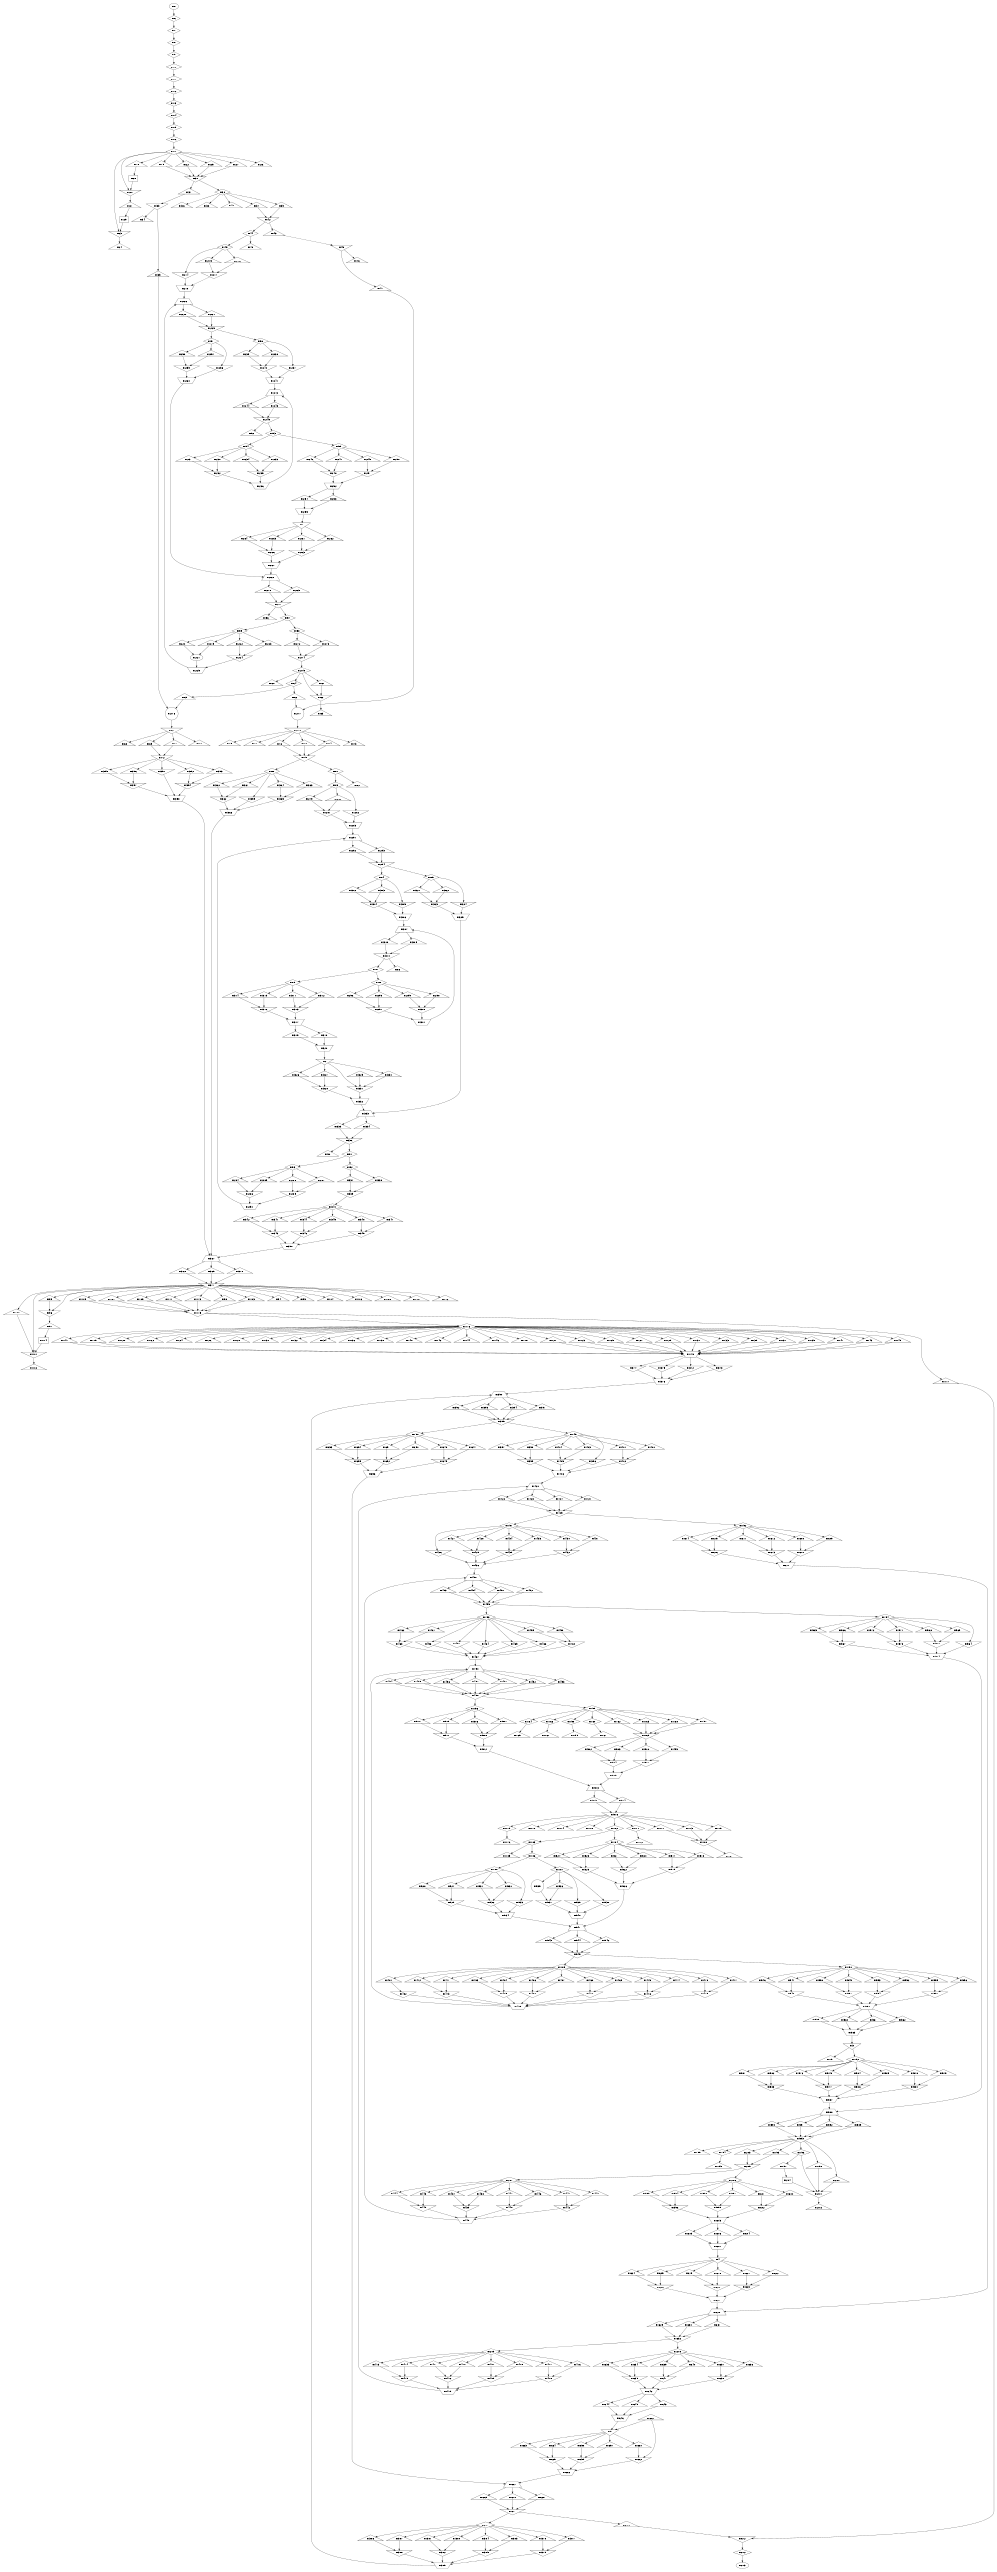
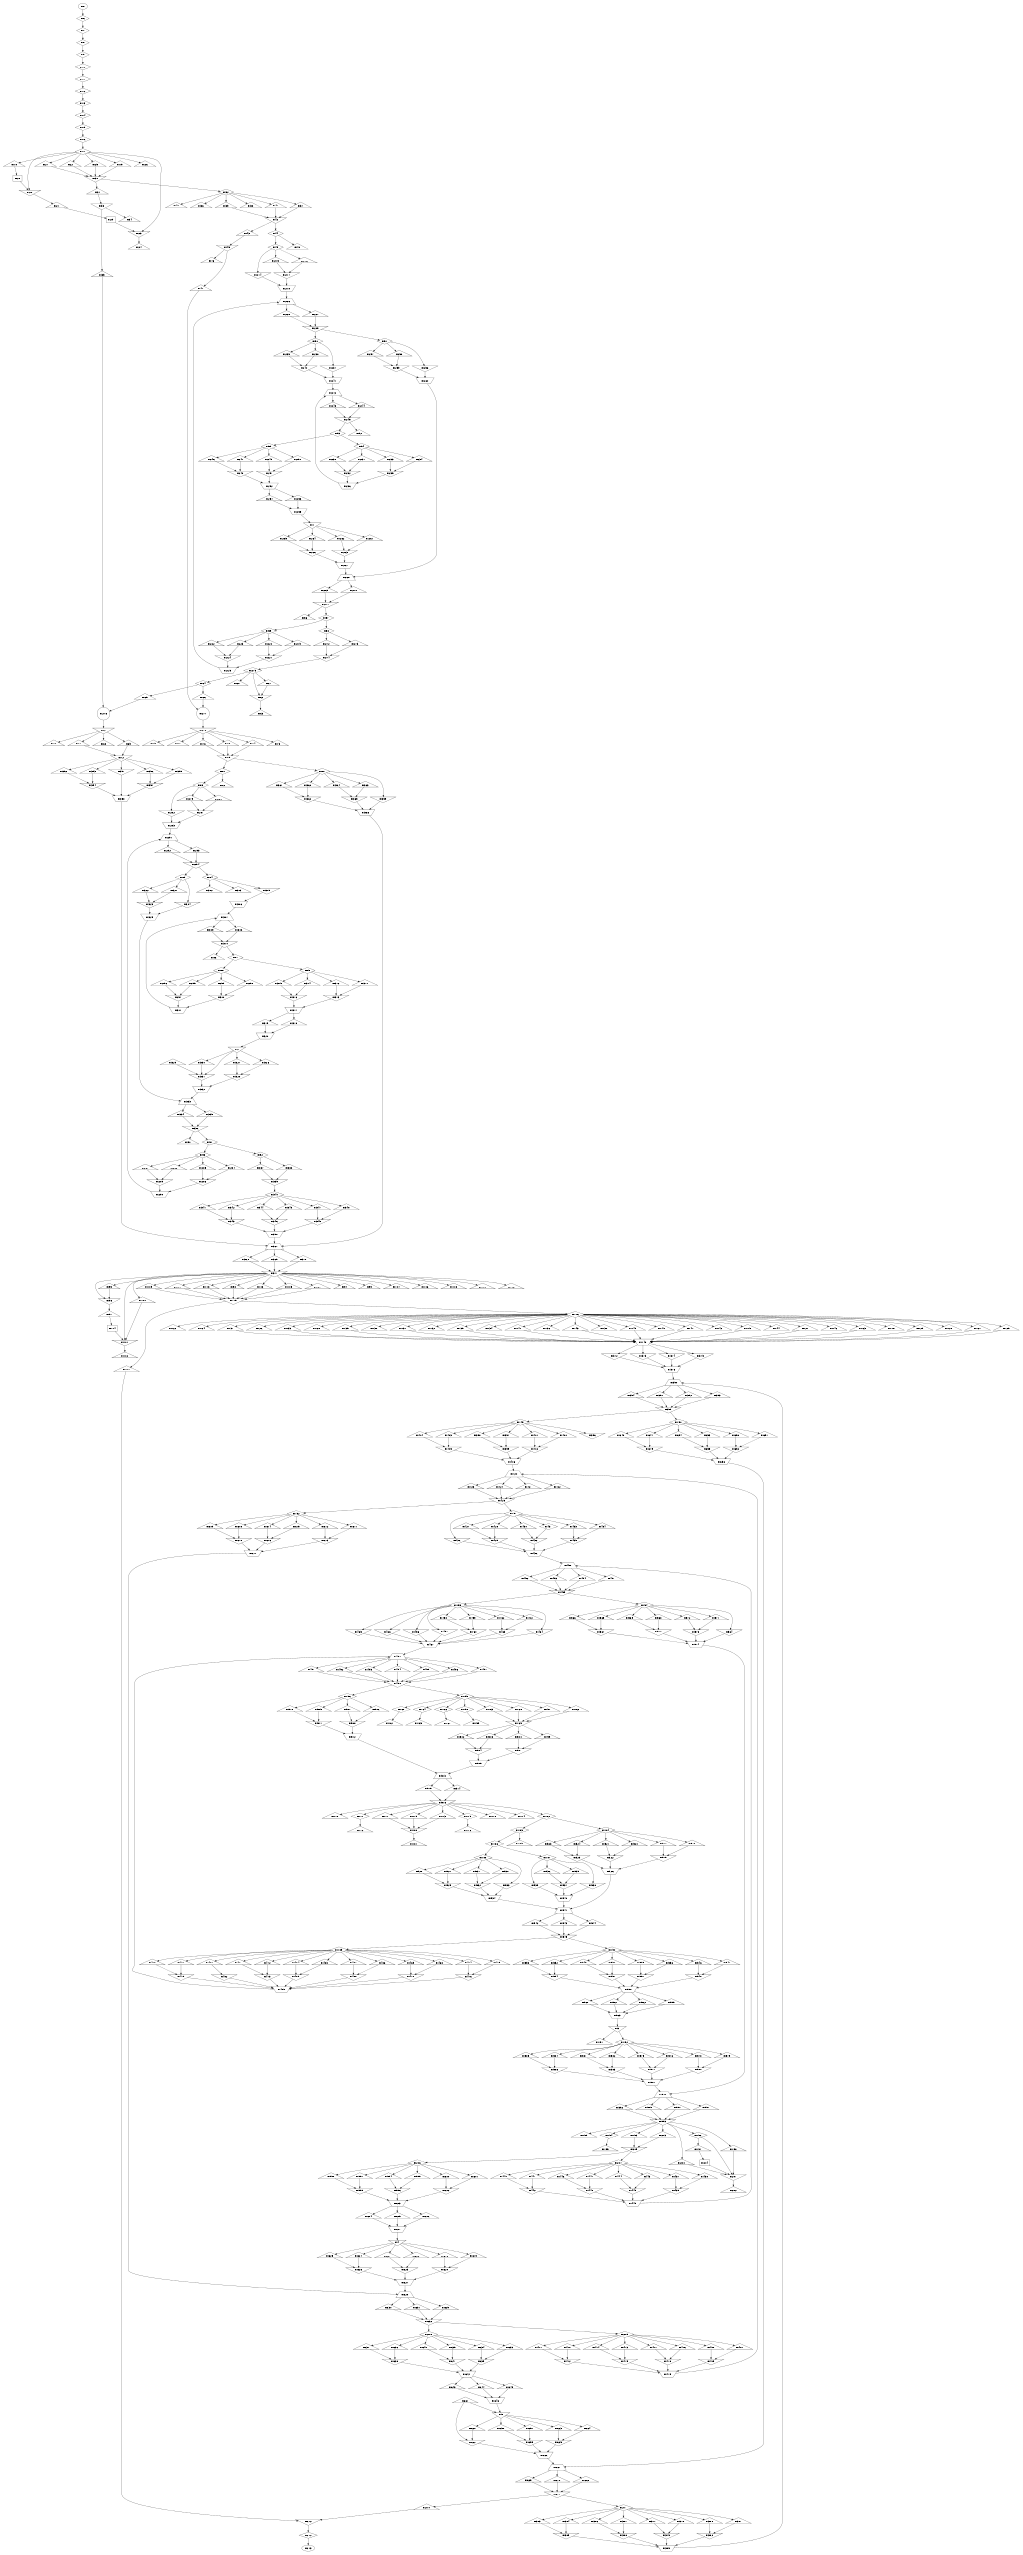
none -> (276, 206)
(197, 658) -> (269, 658)
(374, 904) -> none
(579, 1467) -> none
(595, 1539) -> (549, 1527)
(537, 1886) -> (576, 1871)
